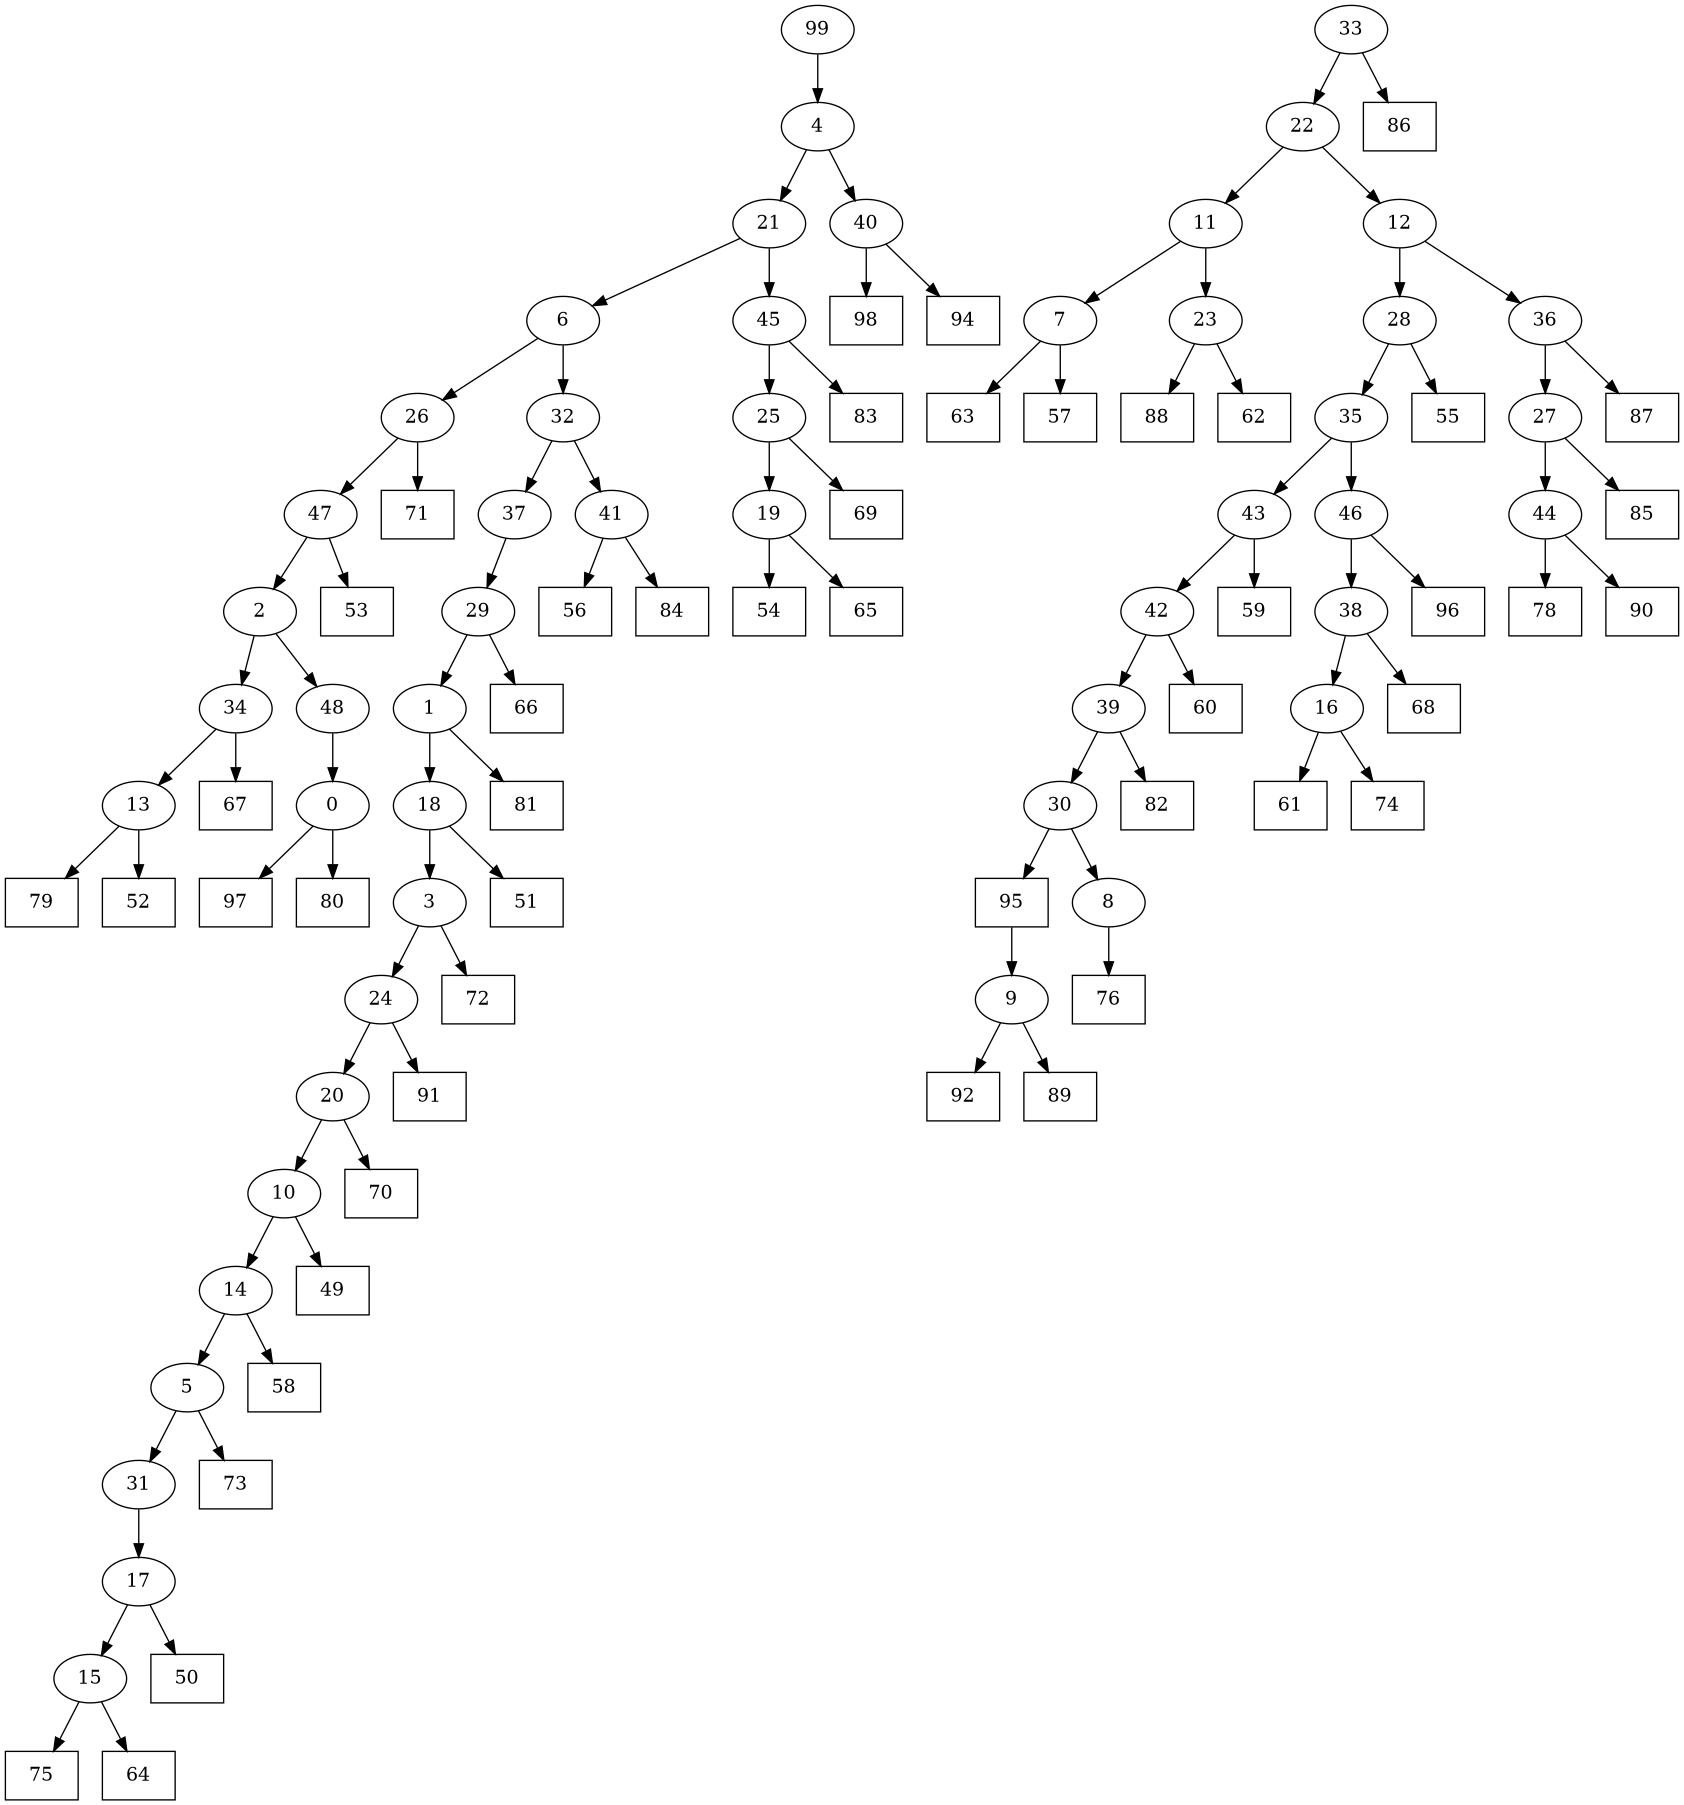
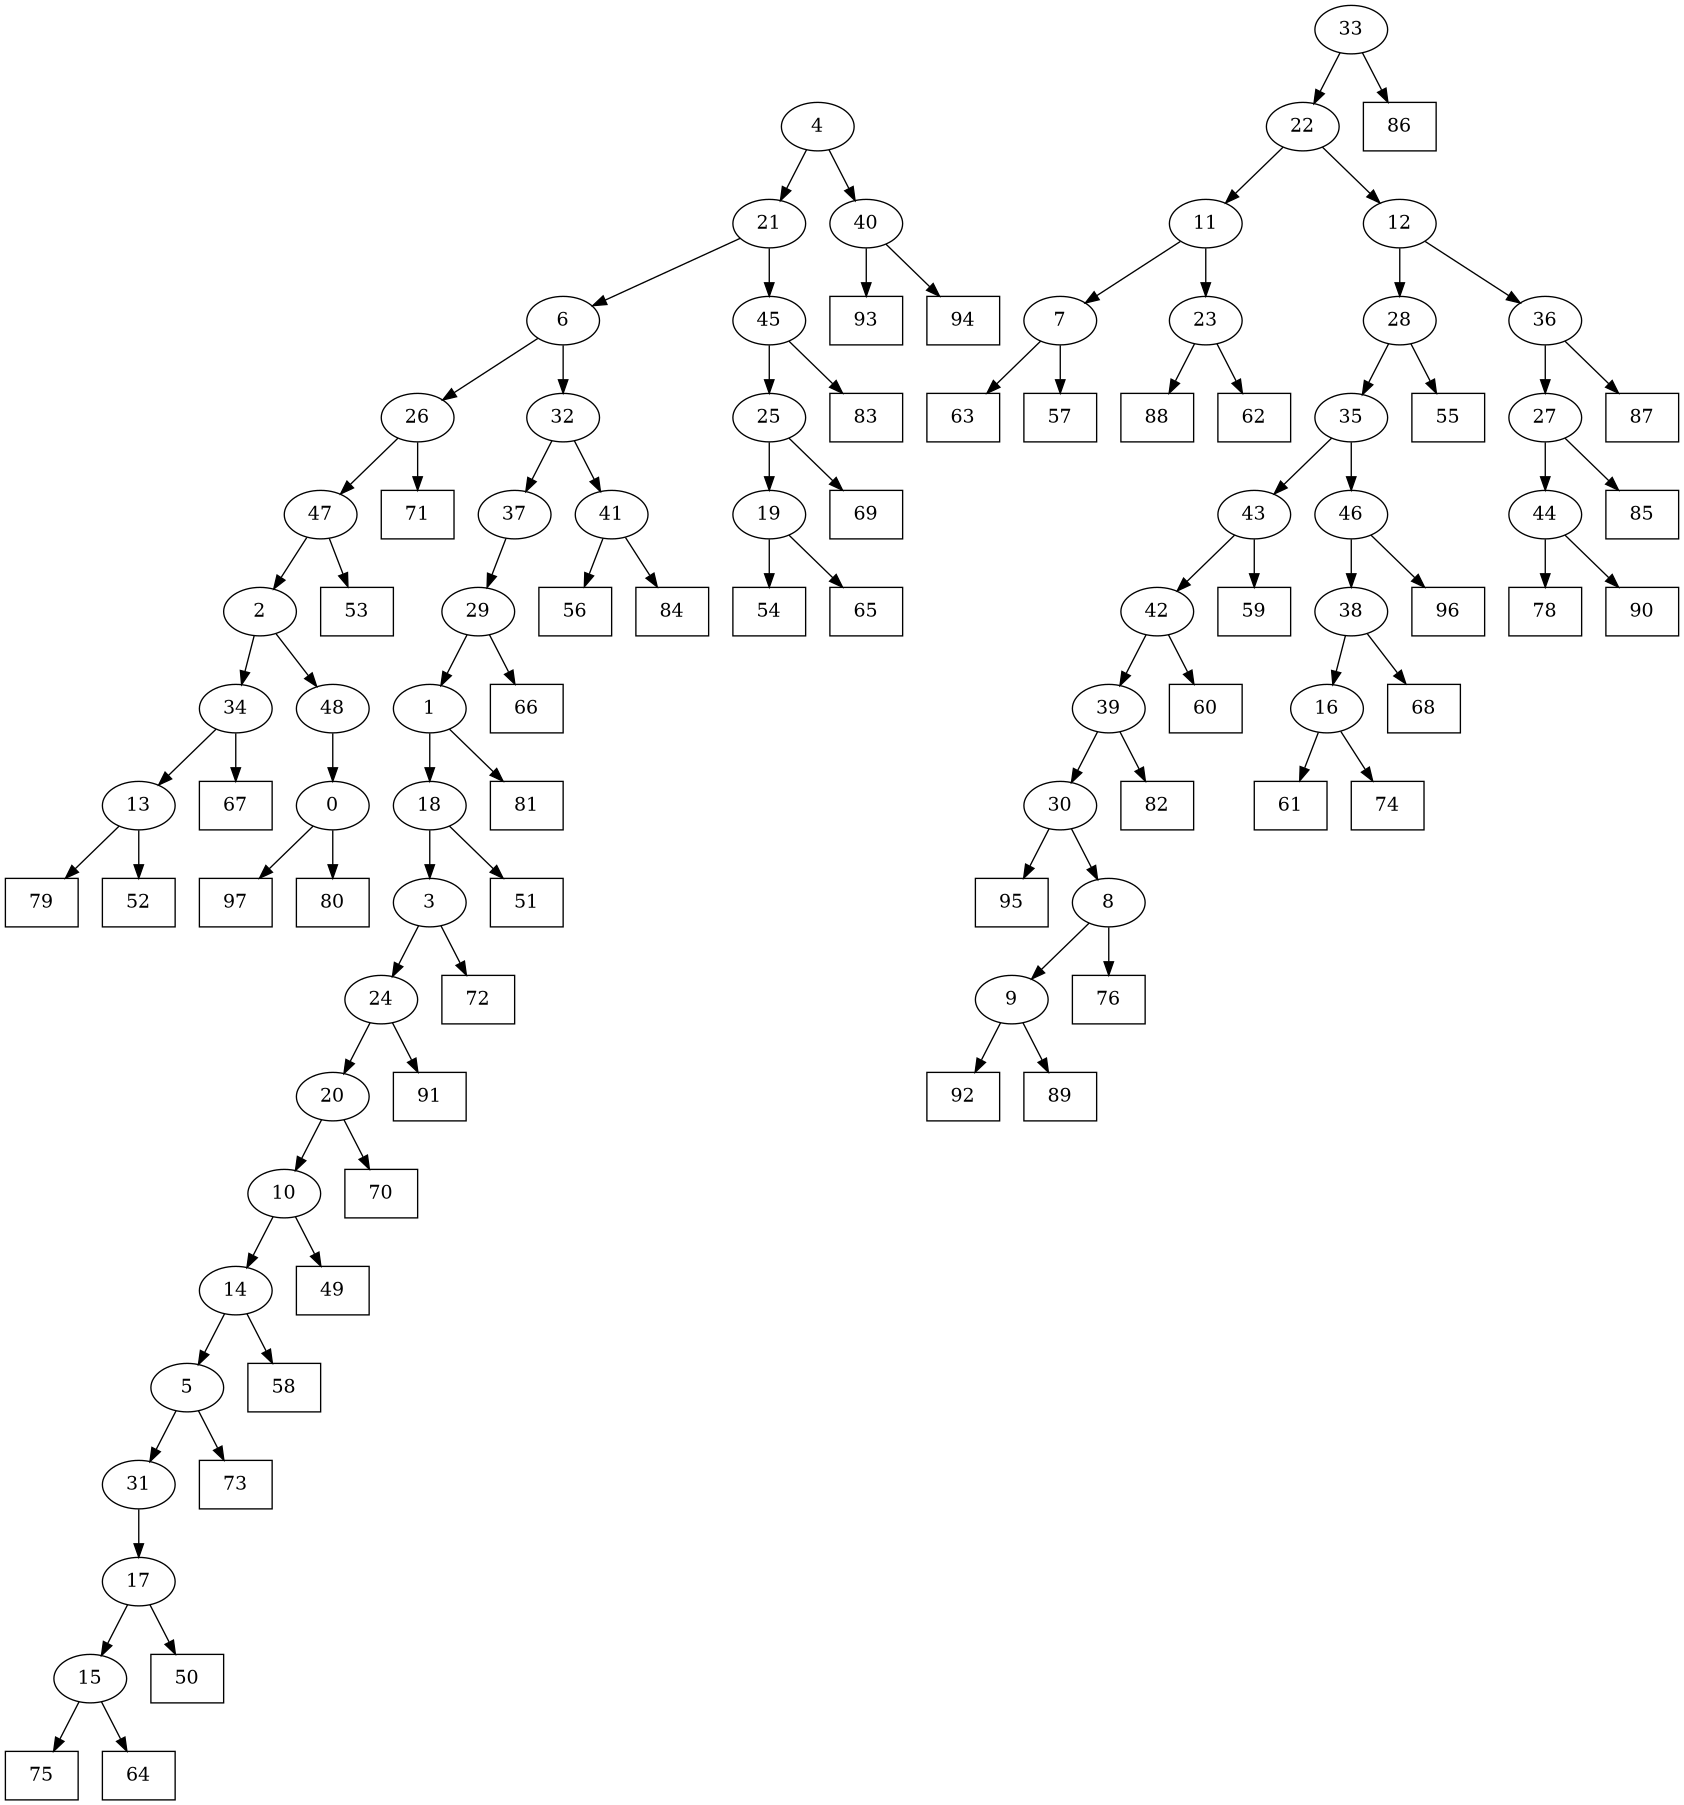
(818, 30) -> none
(866, 321) -> (866, 321)
(1012, 945) -> (1065, 946)
